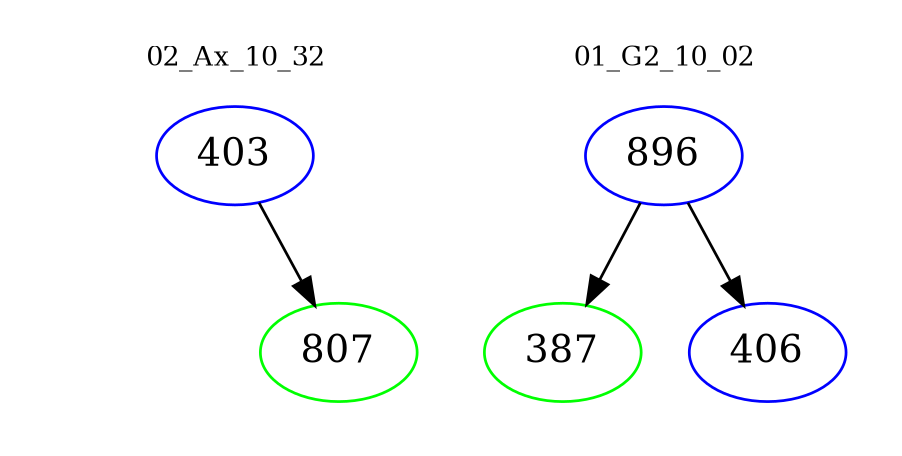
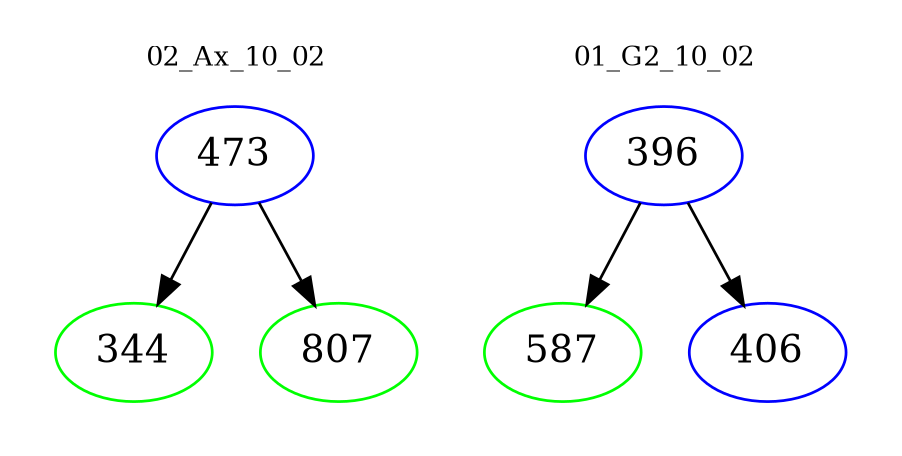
(236, 59) -> (236, 59)
(235, 156) -> (235, 156)
(664, 156) -> (664, 156)
none -> (134, 352)
(563, 352) -> (563, 352)
